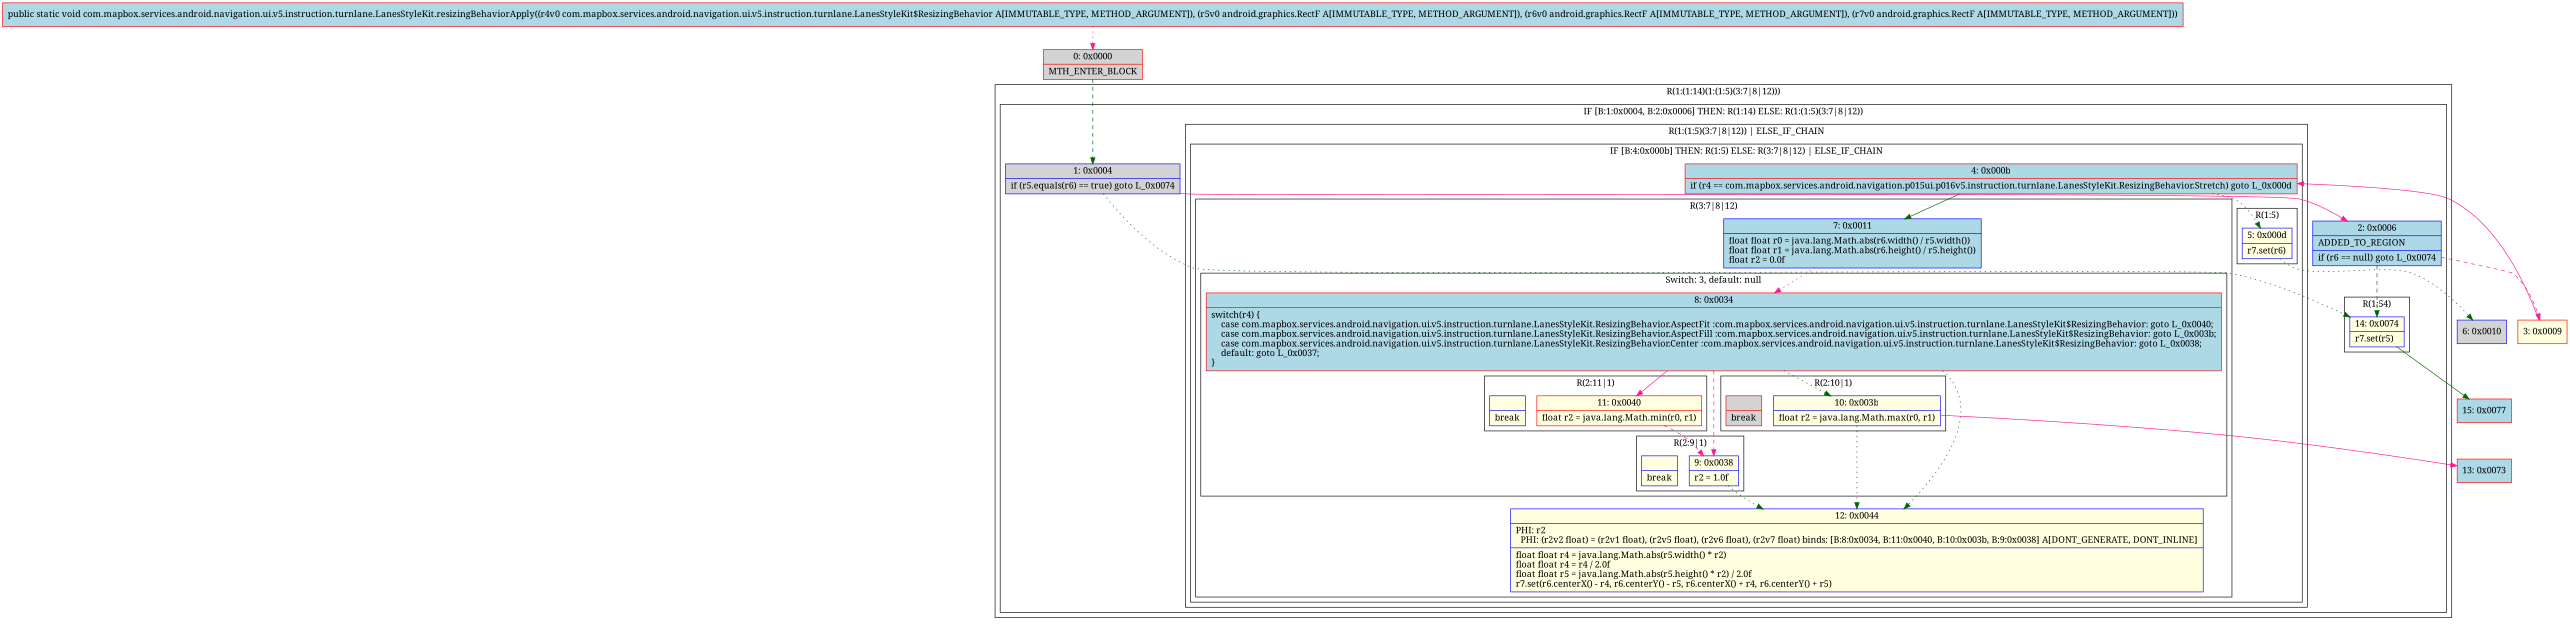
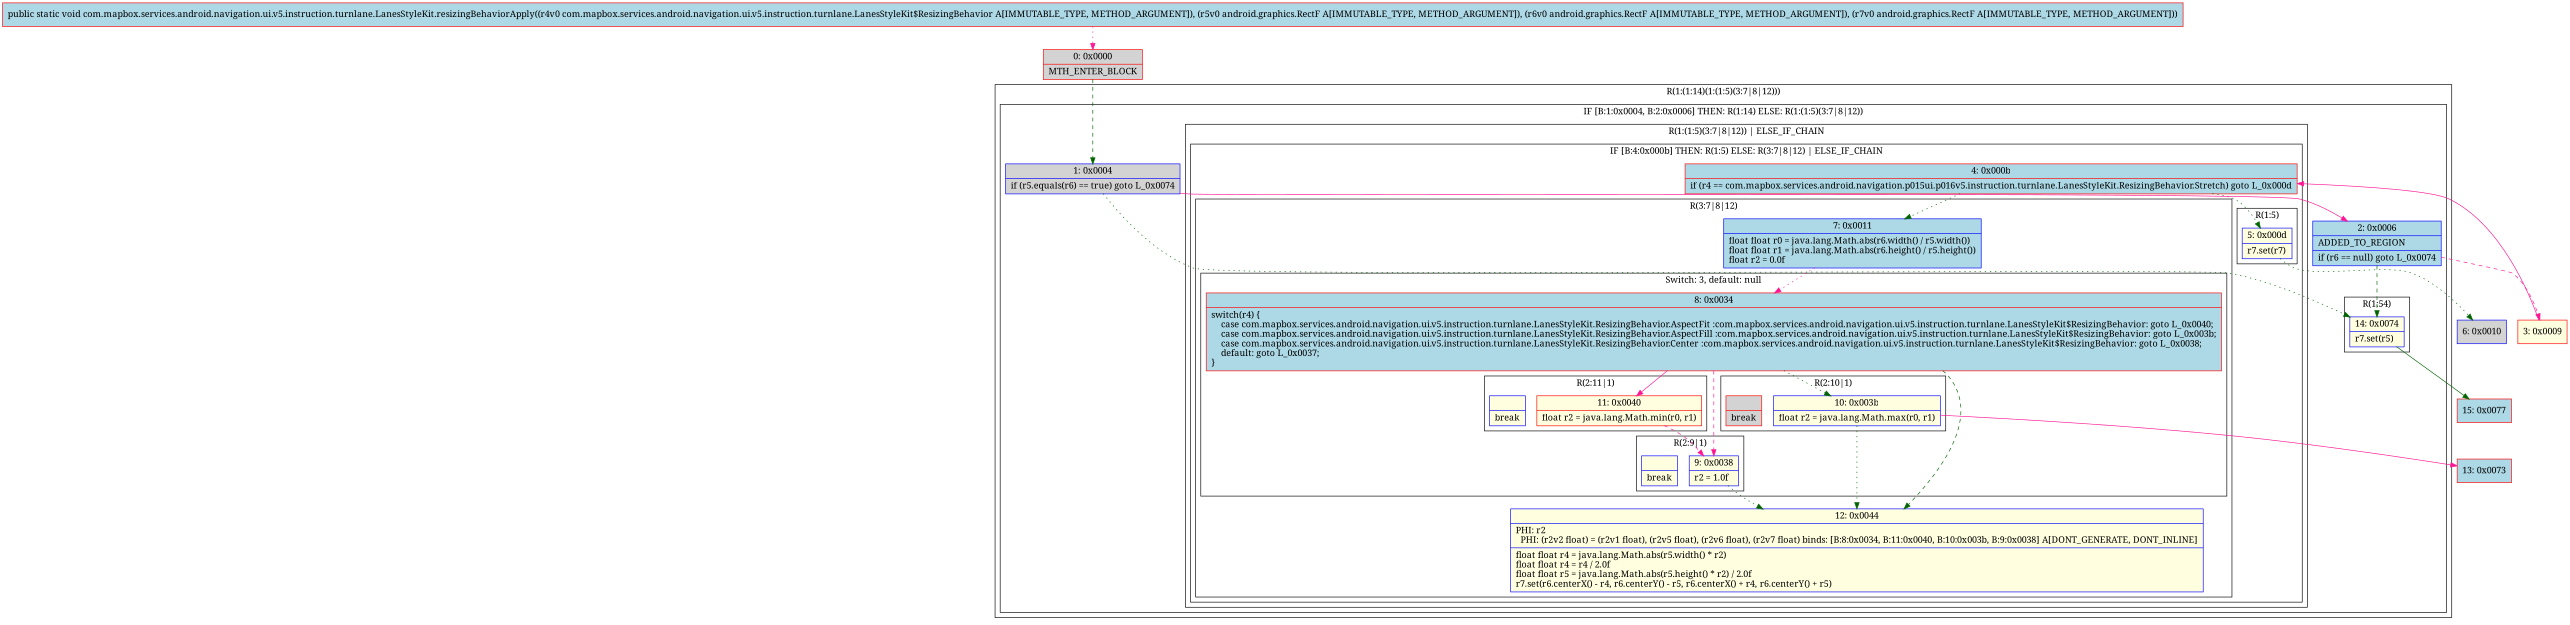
(1935, 205) -> (1935, 205)
(2267, 251) -> (2267, 251)
(1954, 442) -> (1954, 442)
